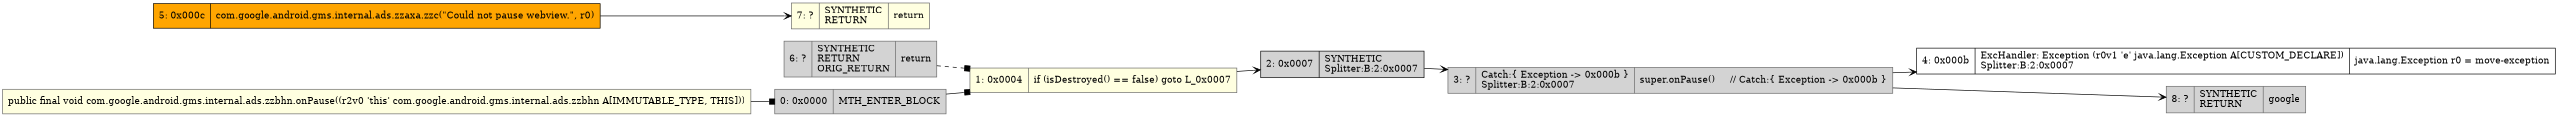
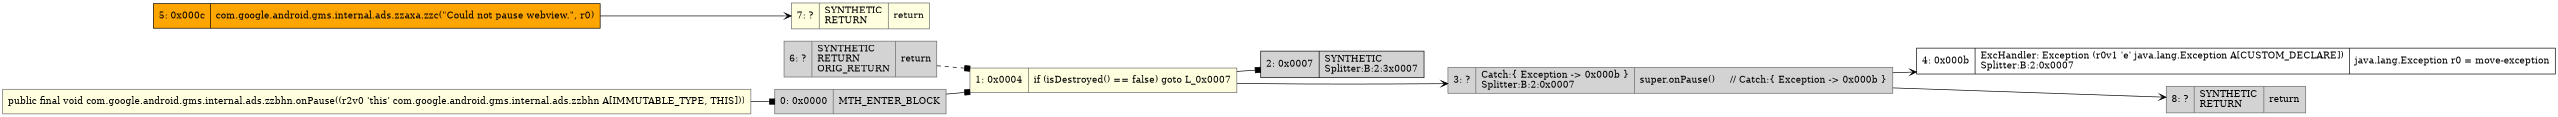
(1372, 69) -> (1372, 69)
(1433, 69) -> (1339, 84)
(1245, 71) -> (1245, 71)
(2284, 99) -> (2284, 99)
